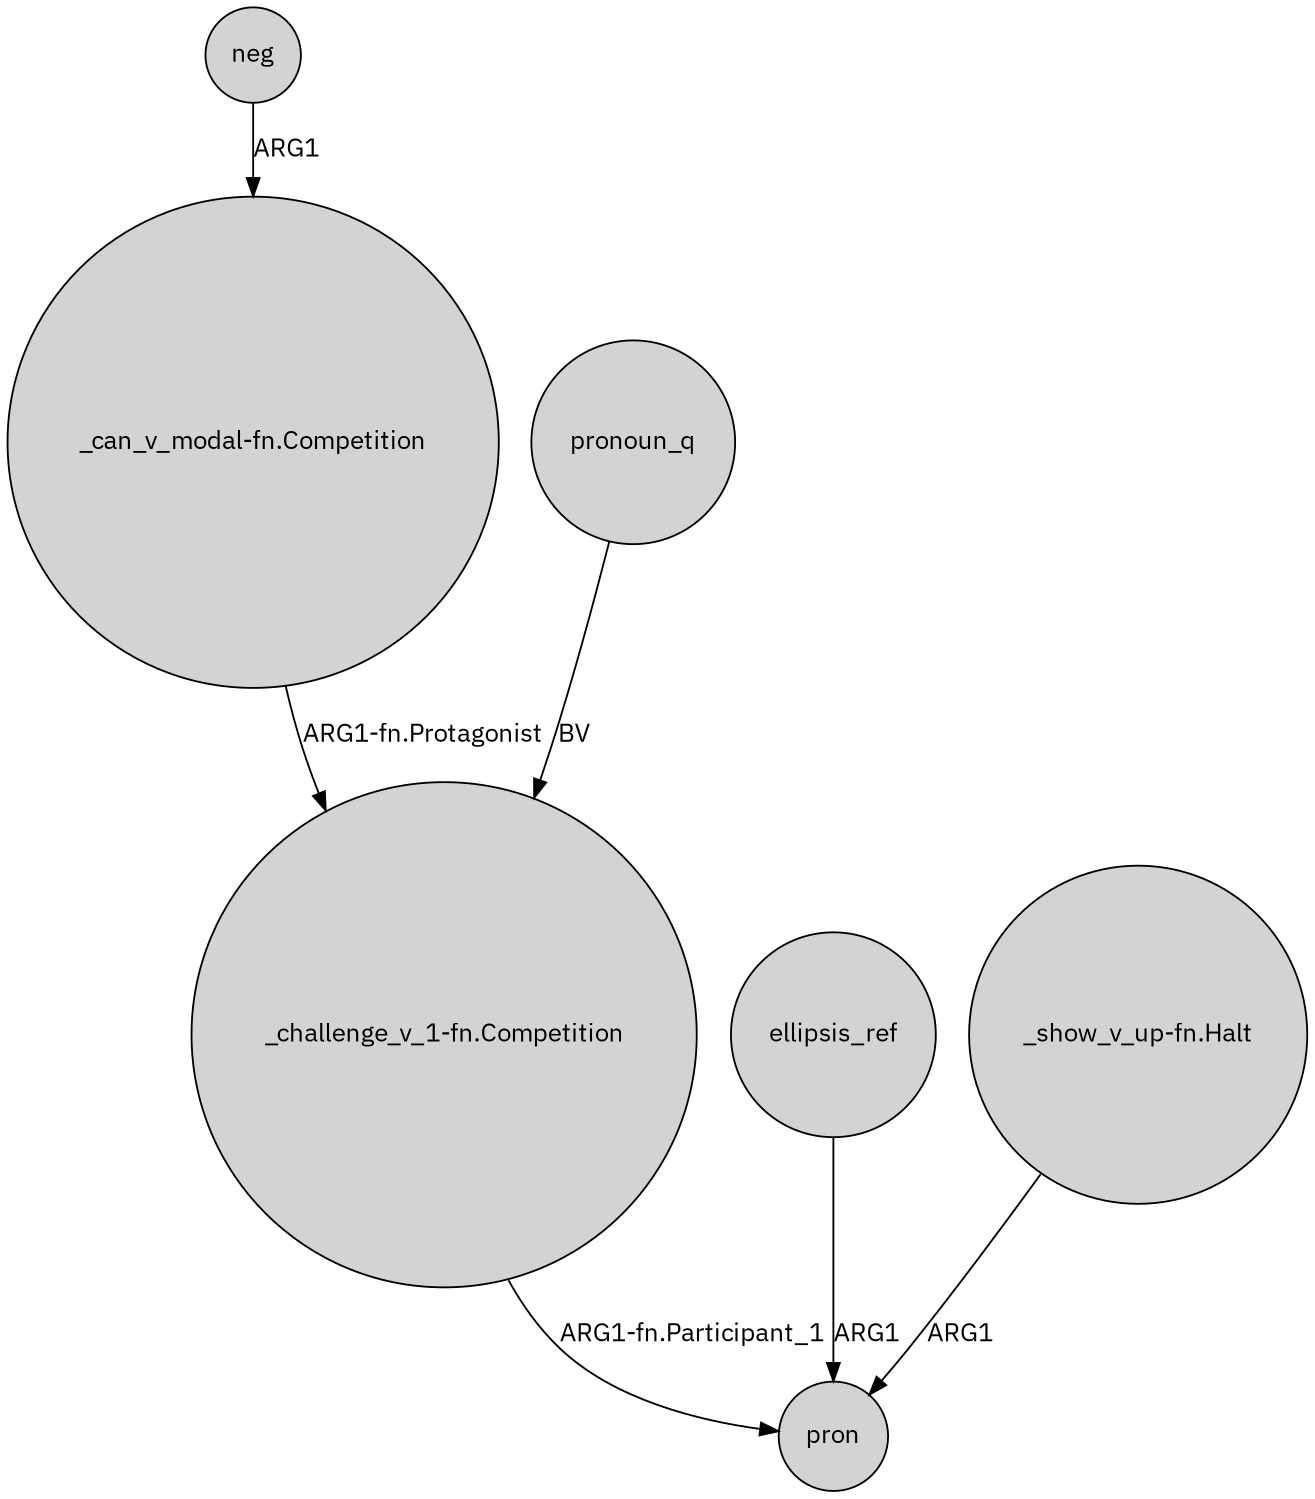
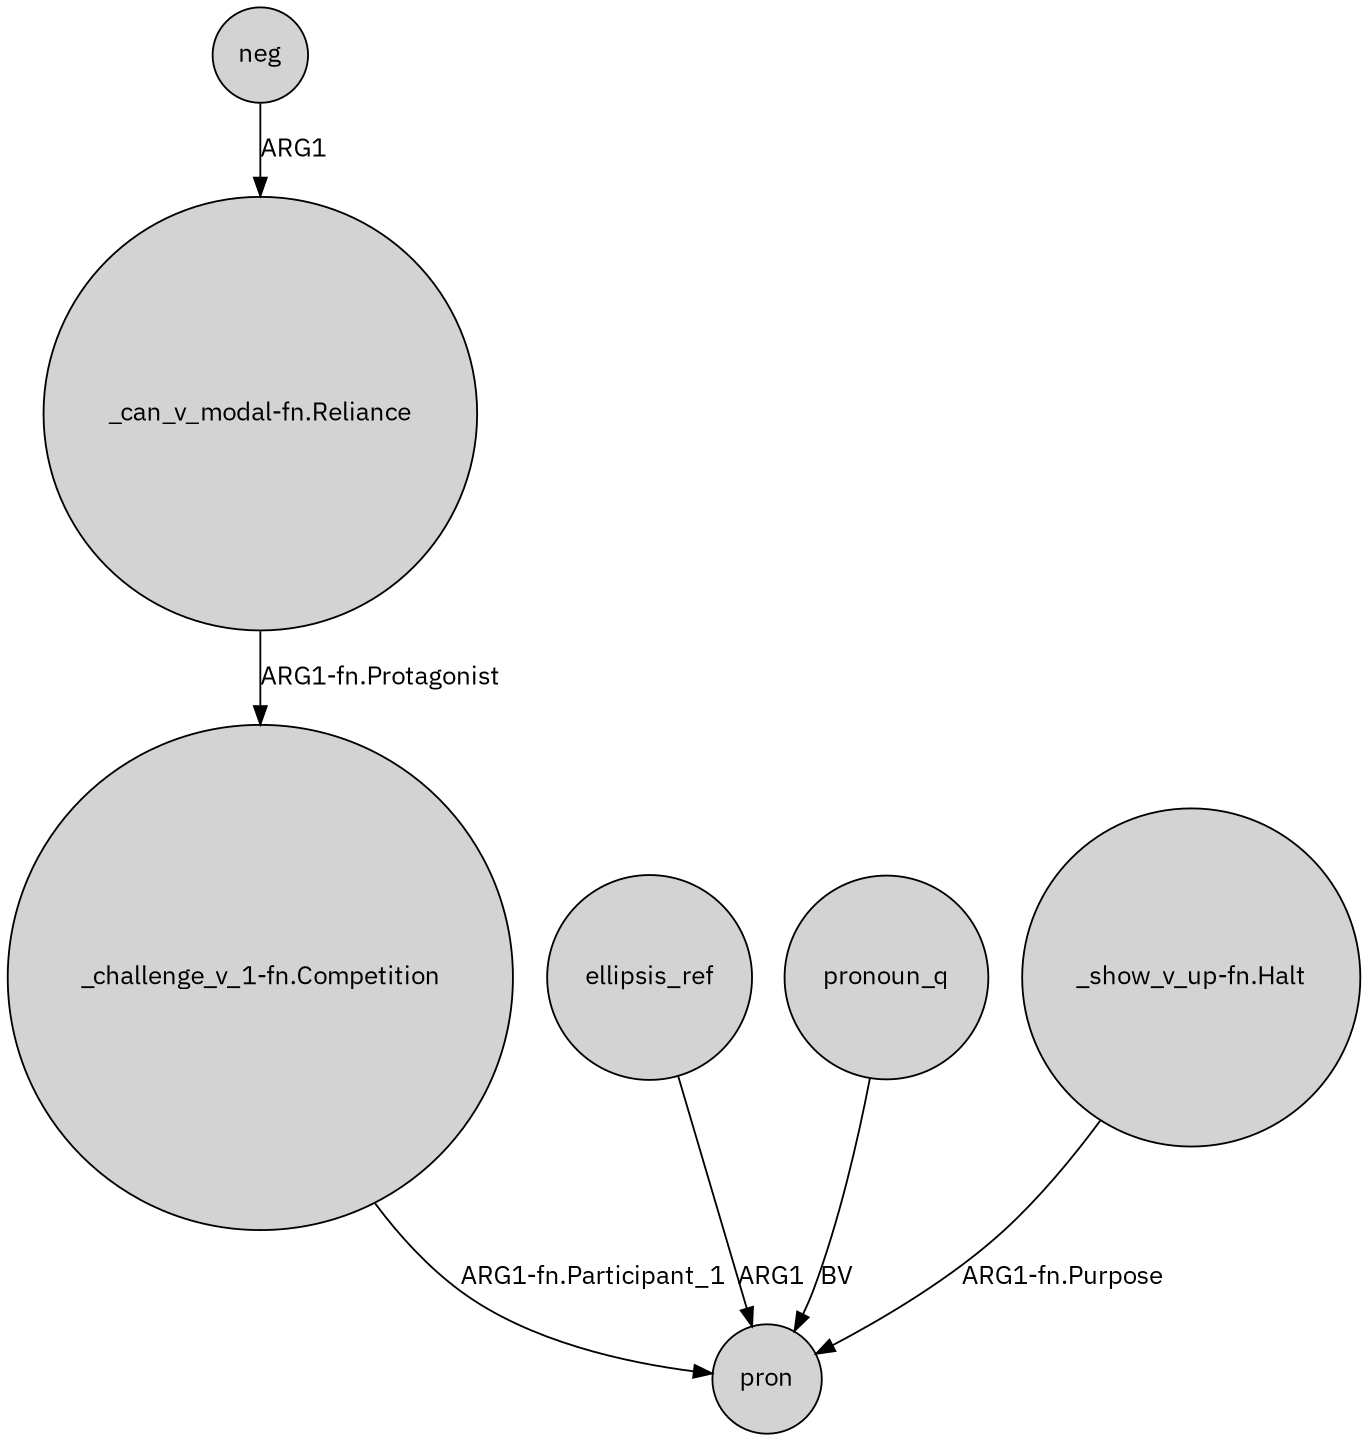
(253, 442) -> (260, 414)
(577, 661) -> (842, 1198)
(961, 1335) -> (1063, 1277)
